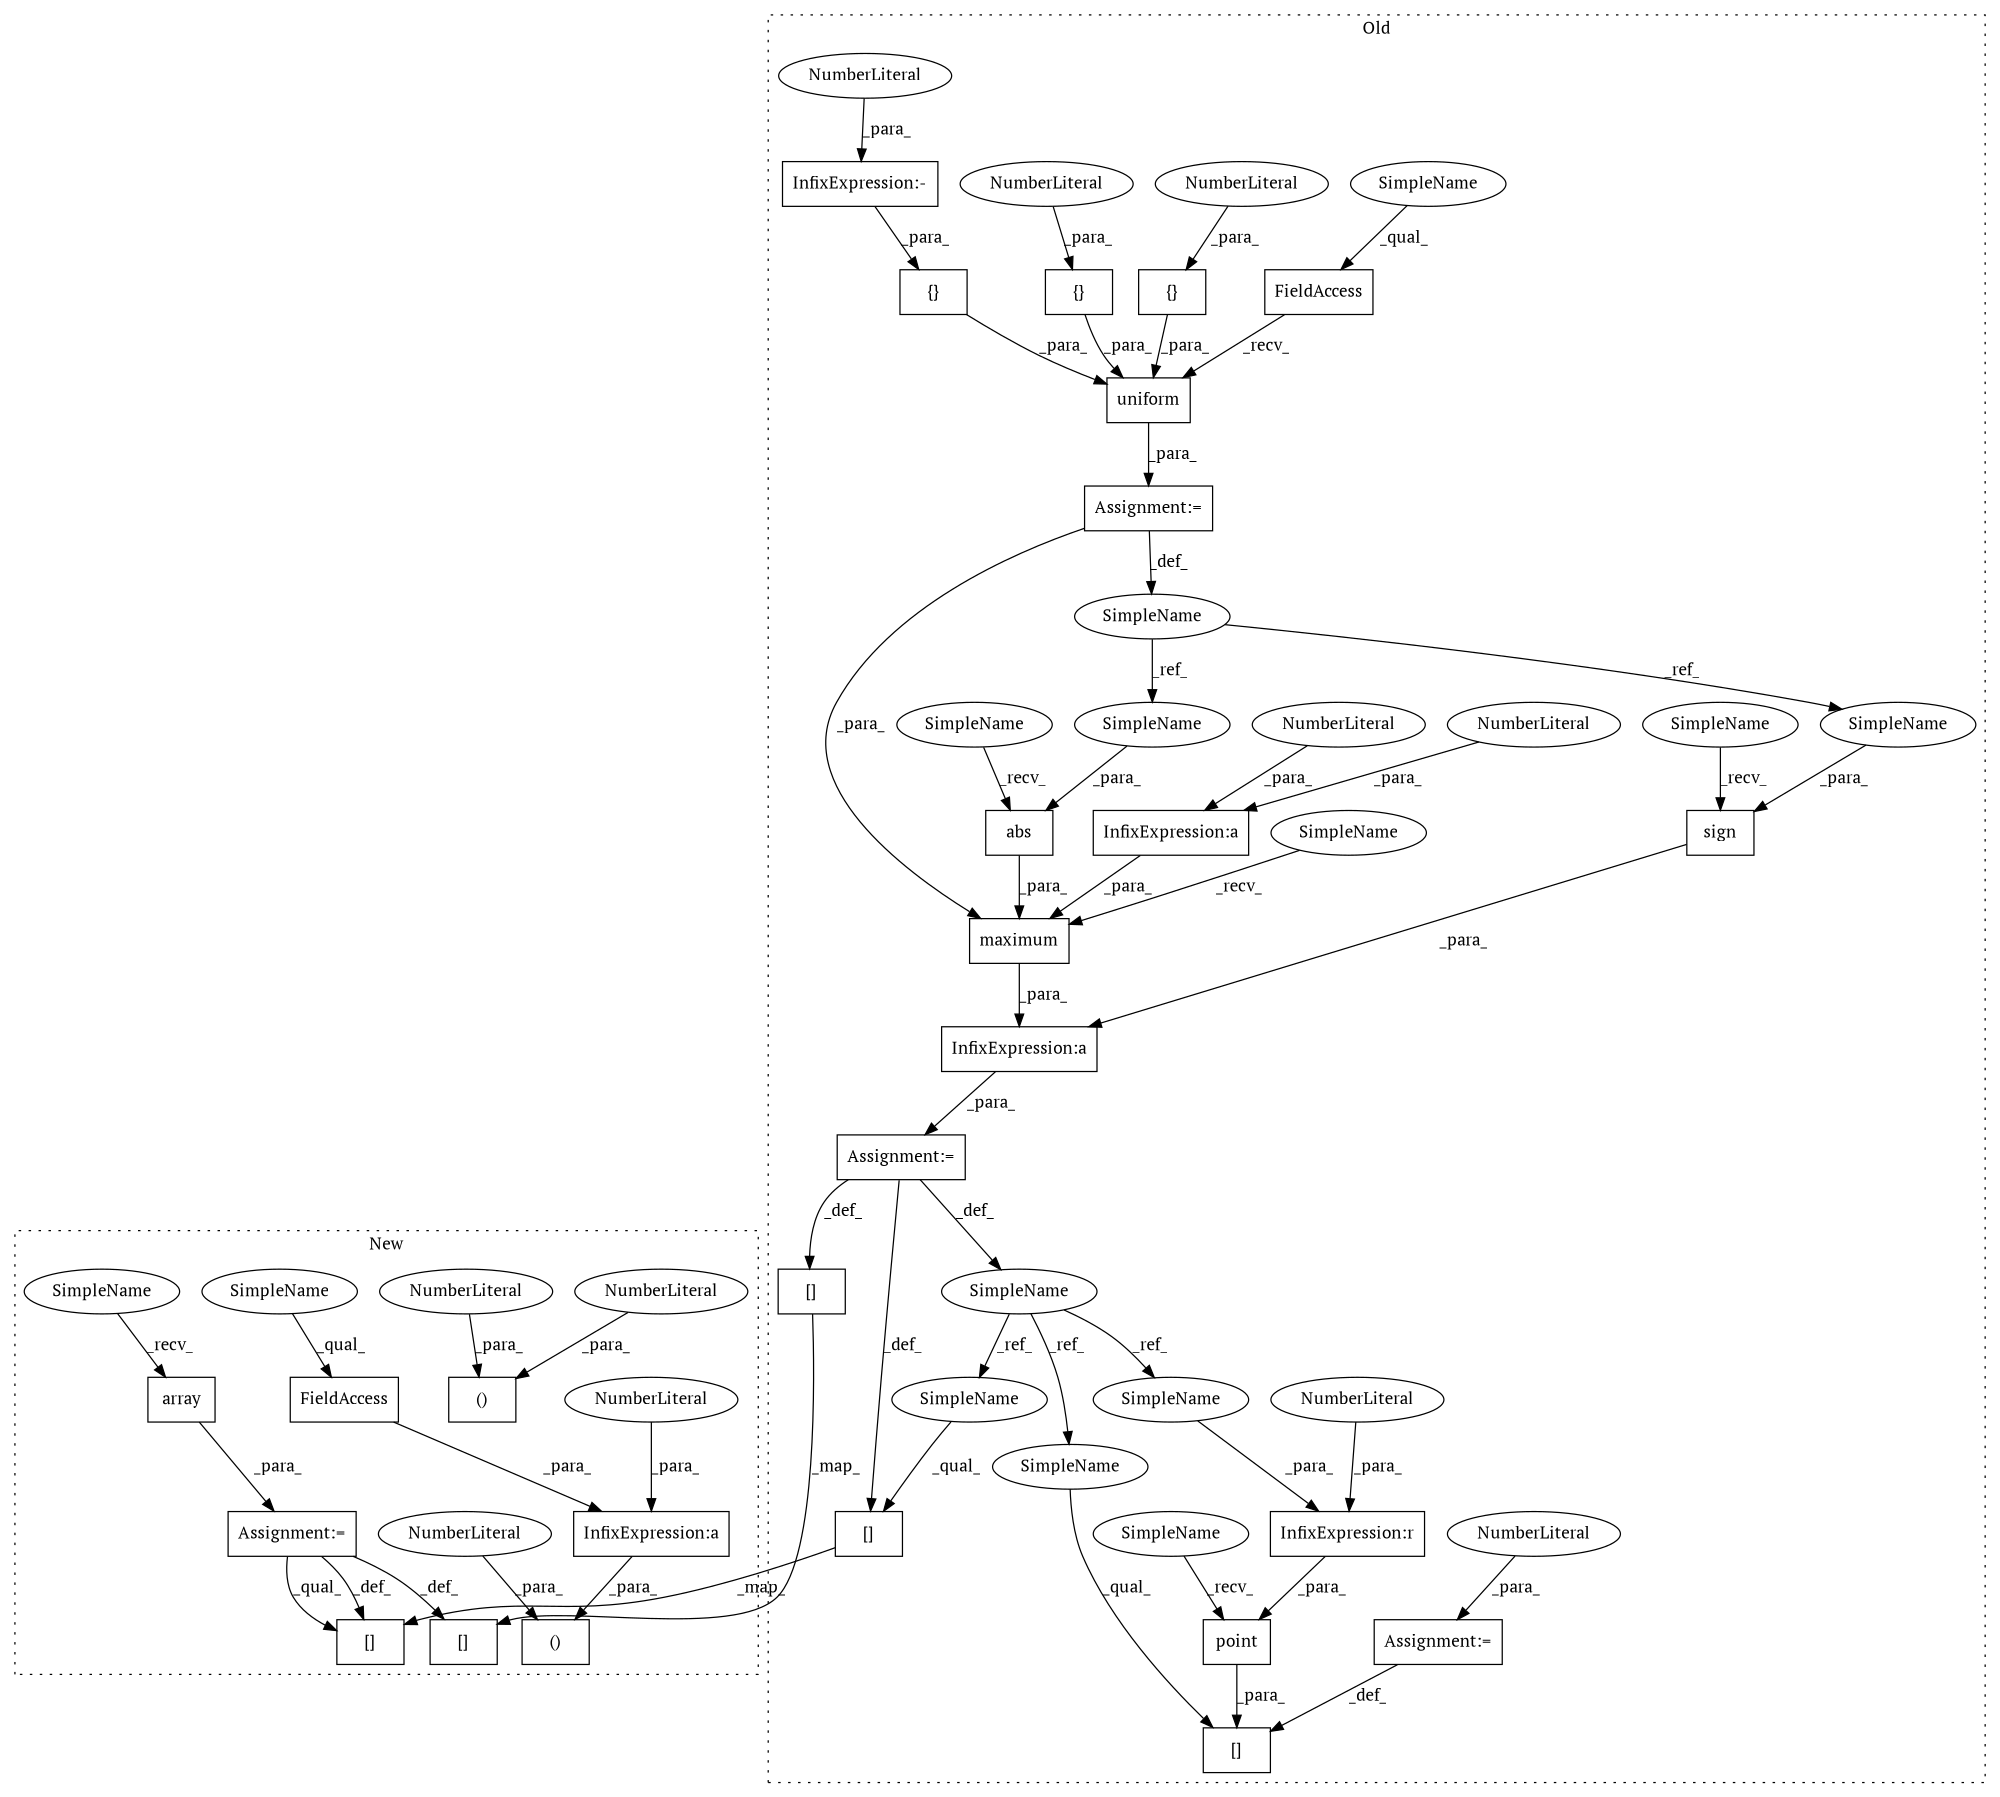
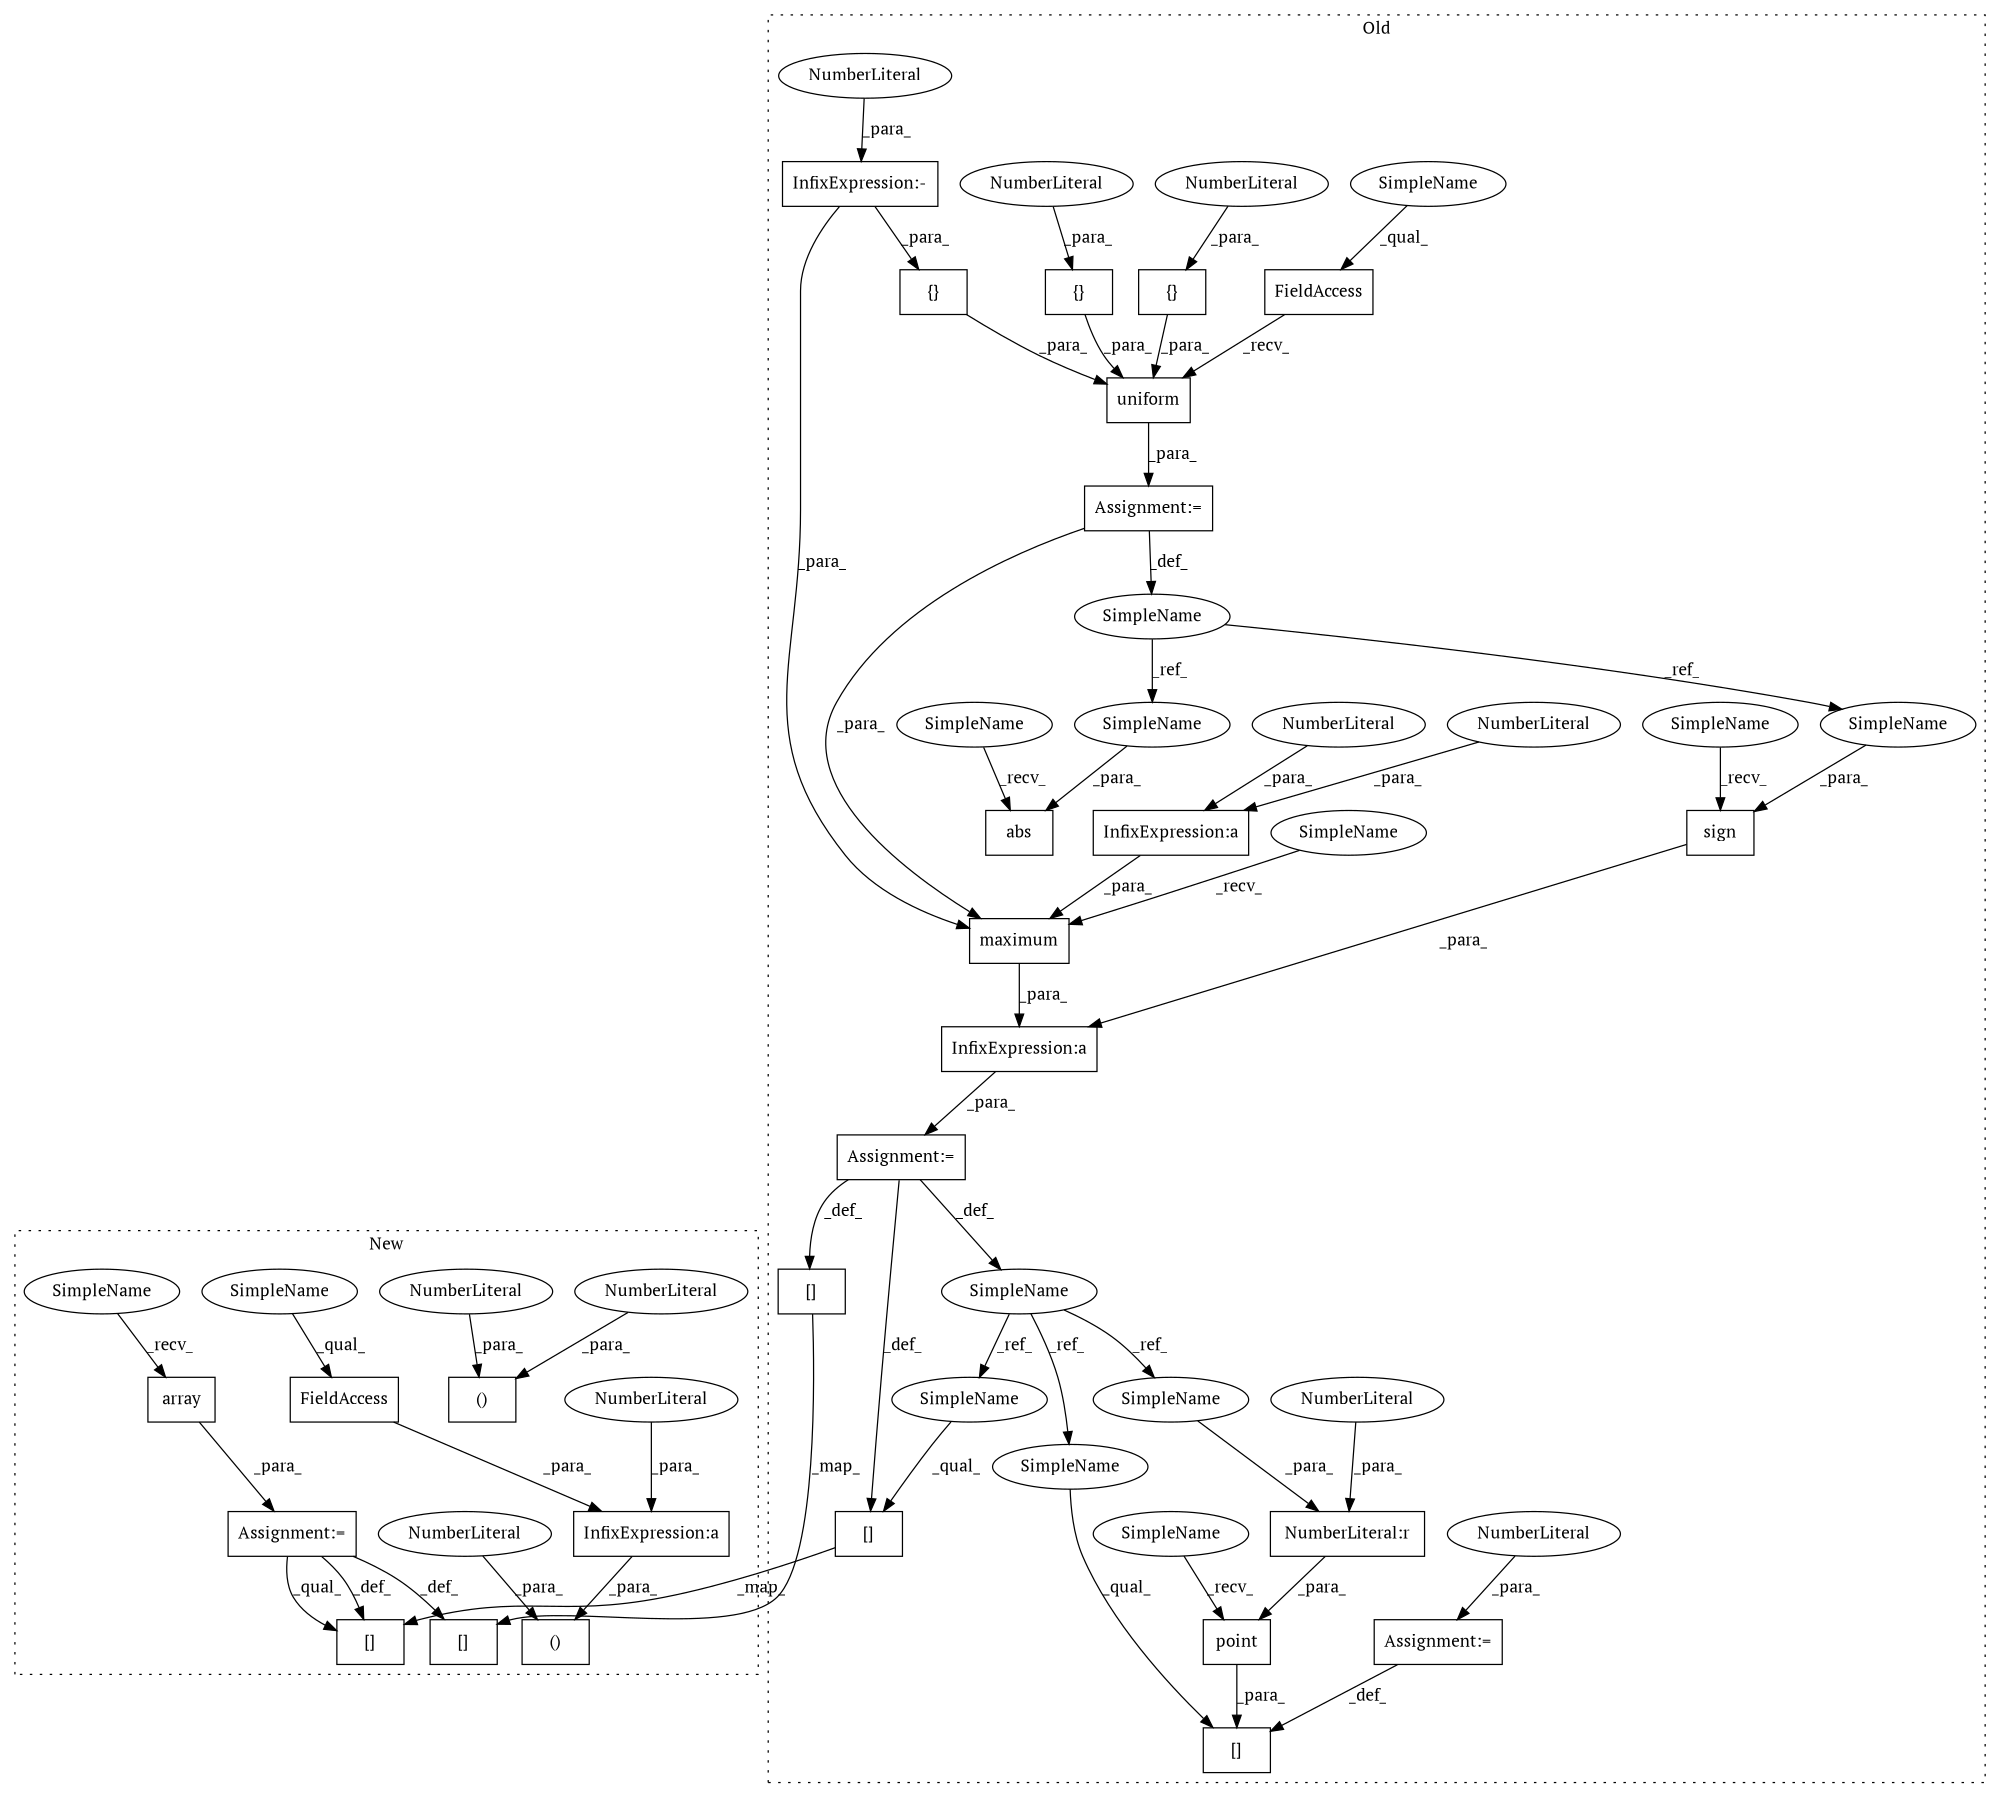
(1019, 881) -> (795, 600)
(1347, 1534) -> (1347, 1534)
